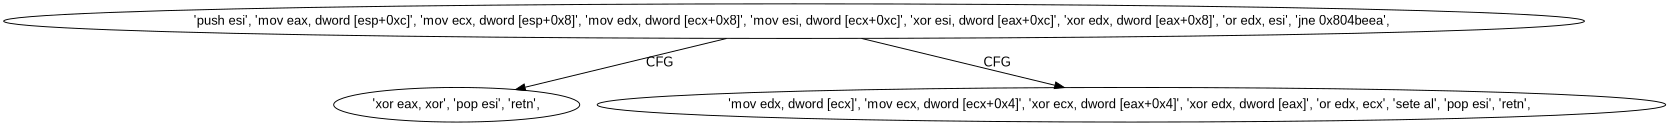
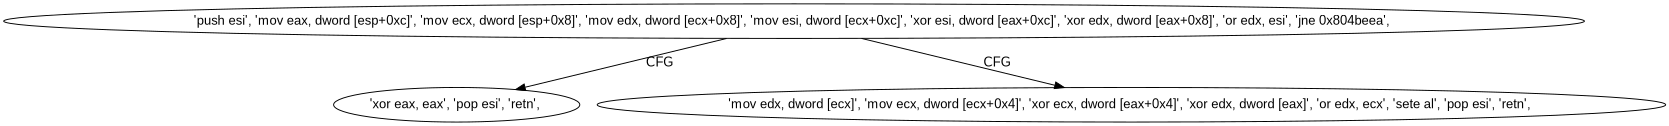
(457, 105) -> (457, 105)
